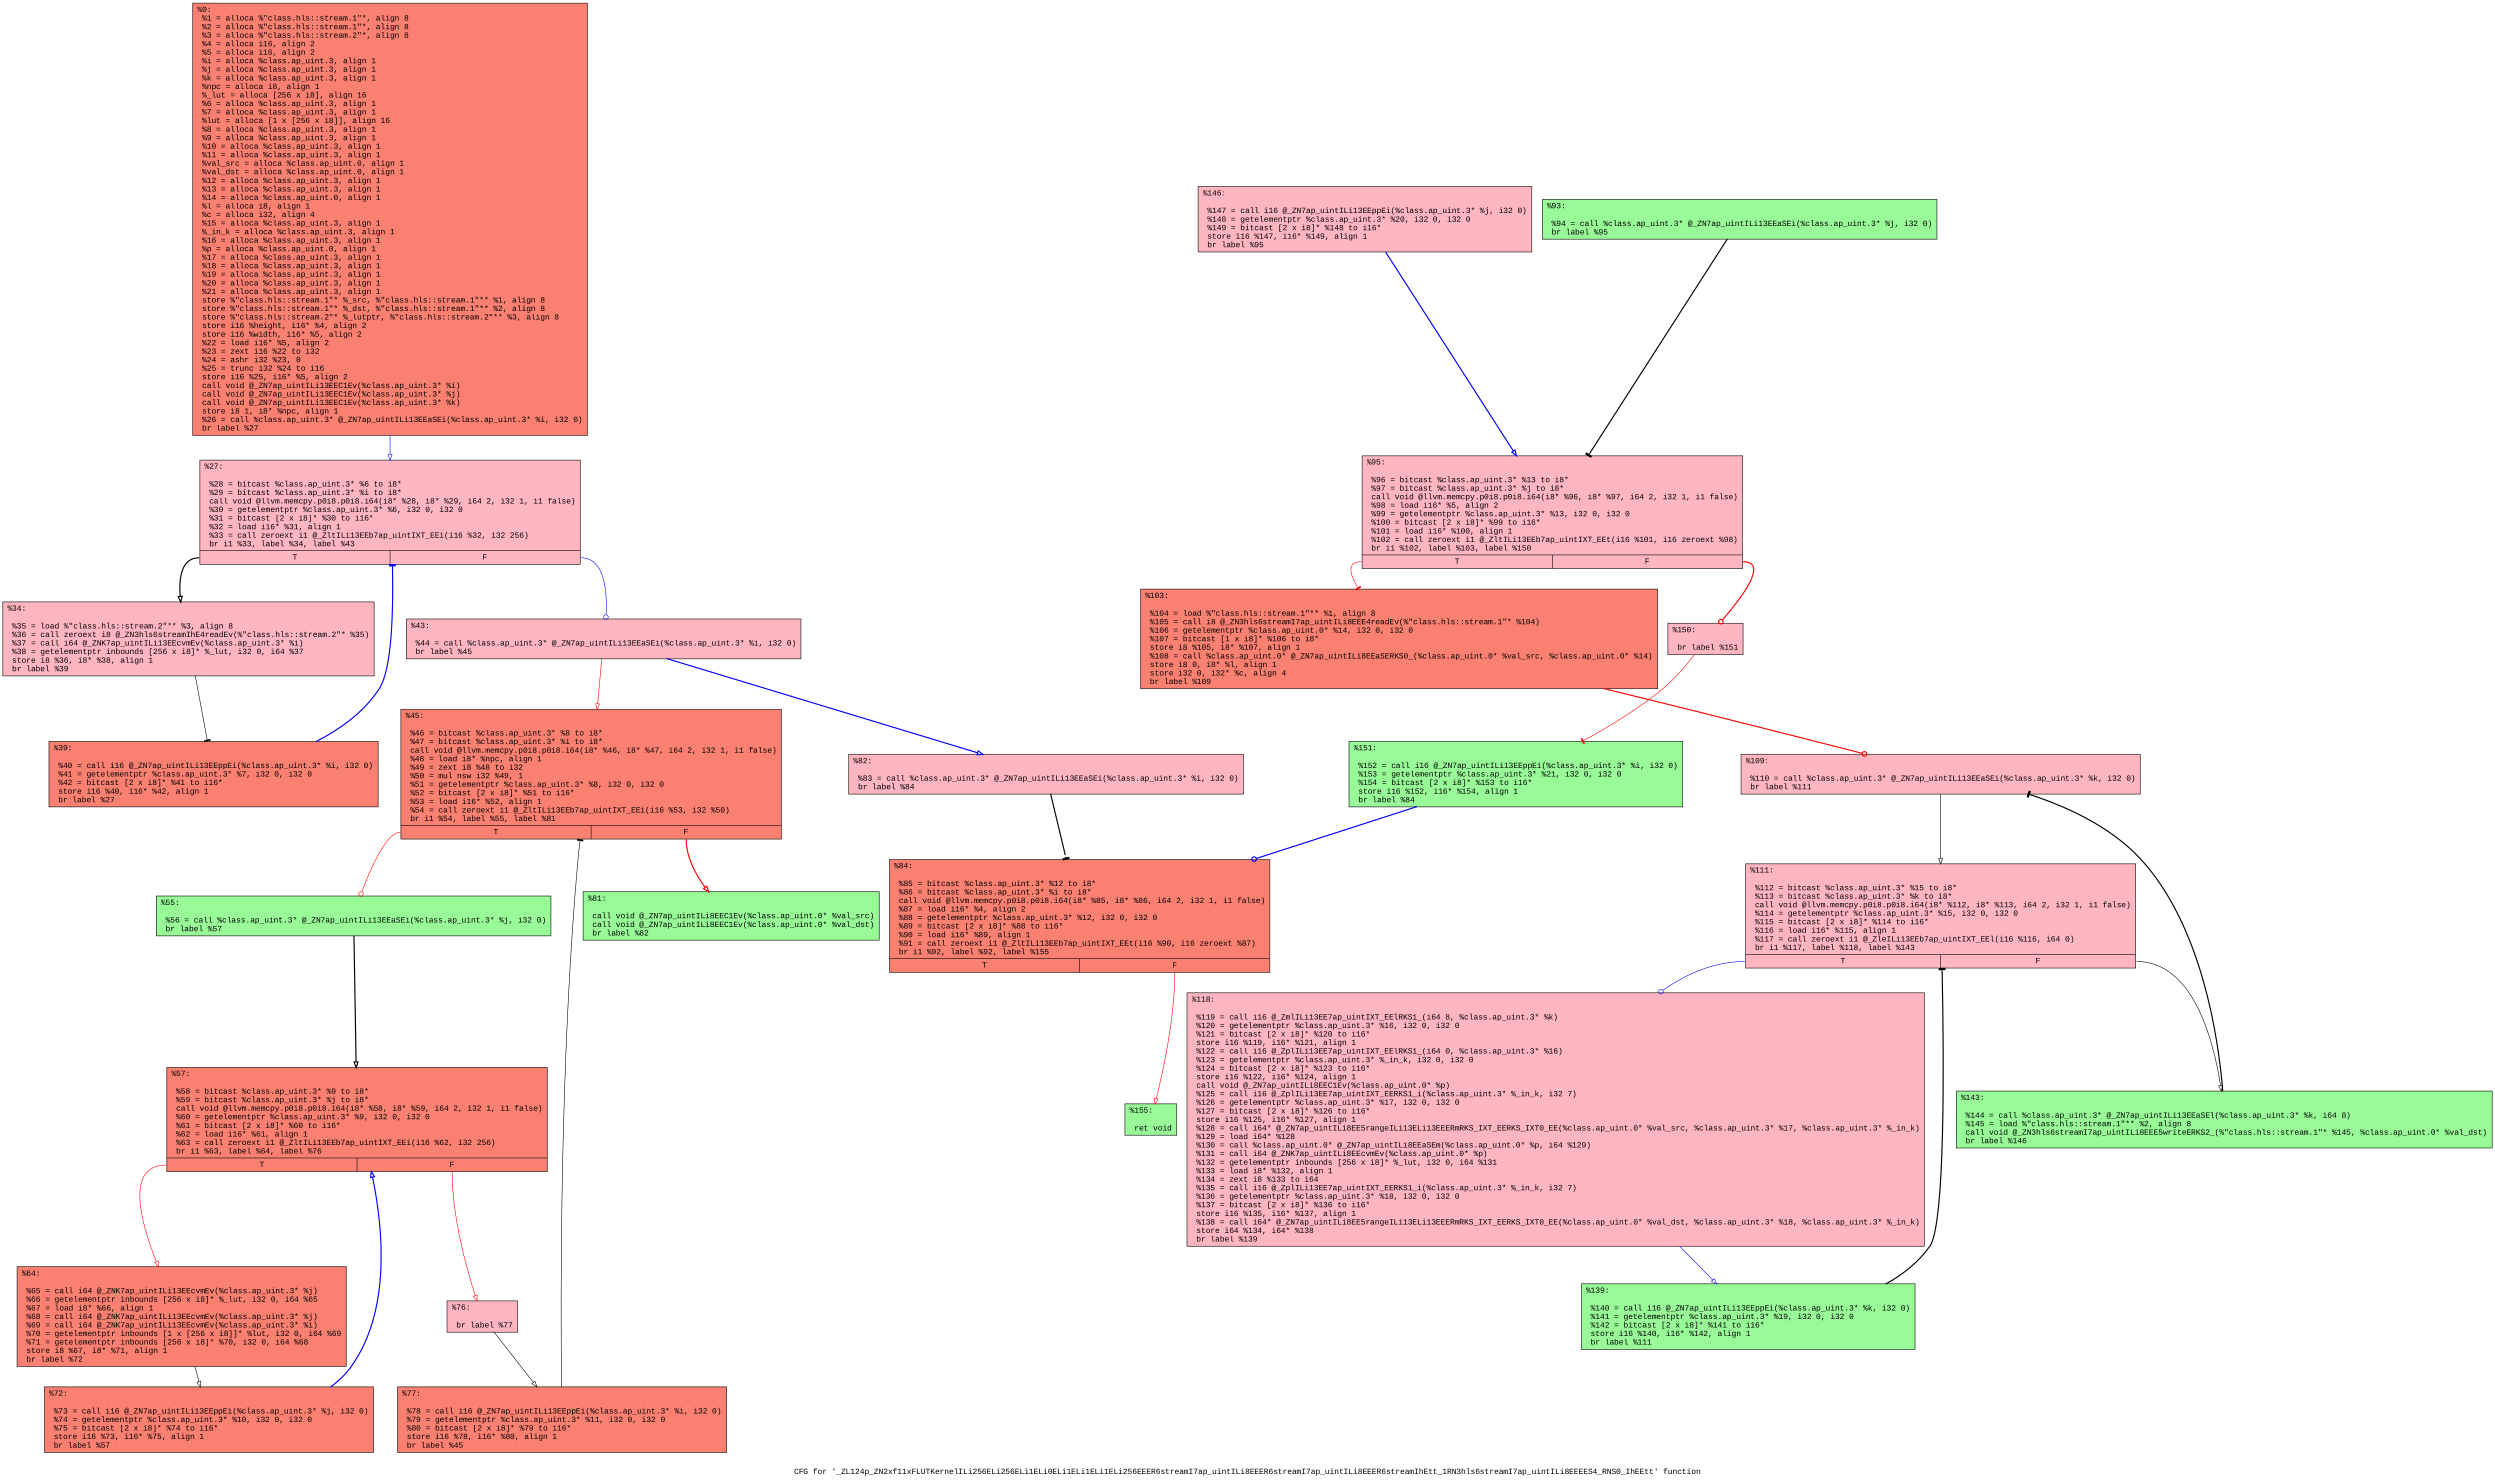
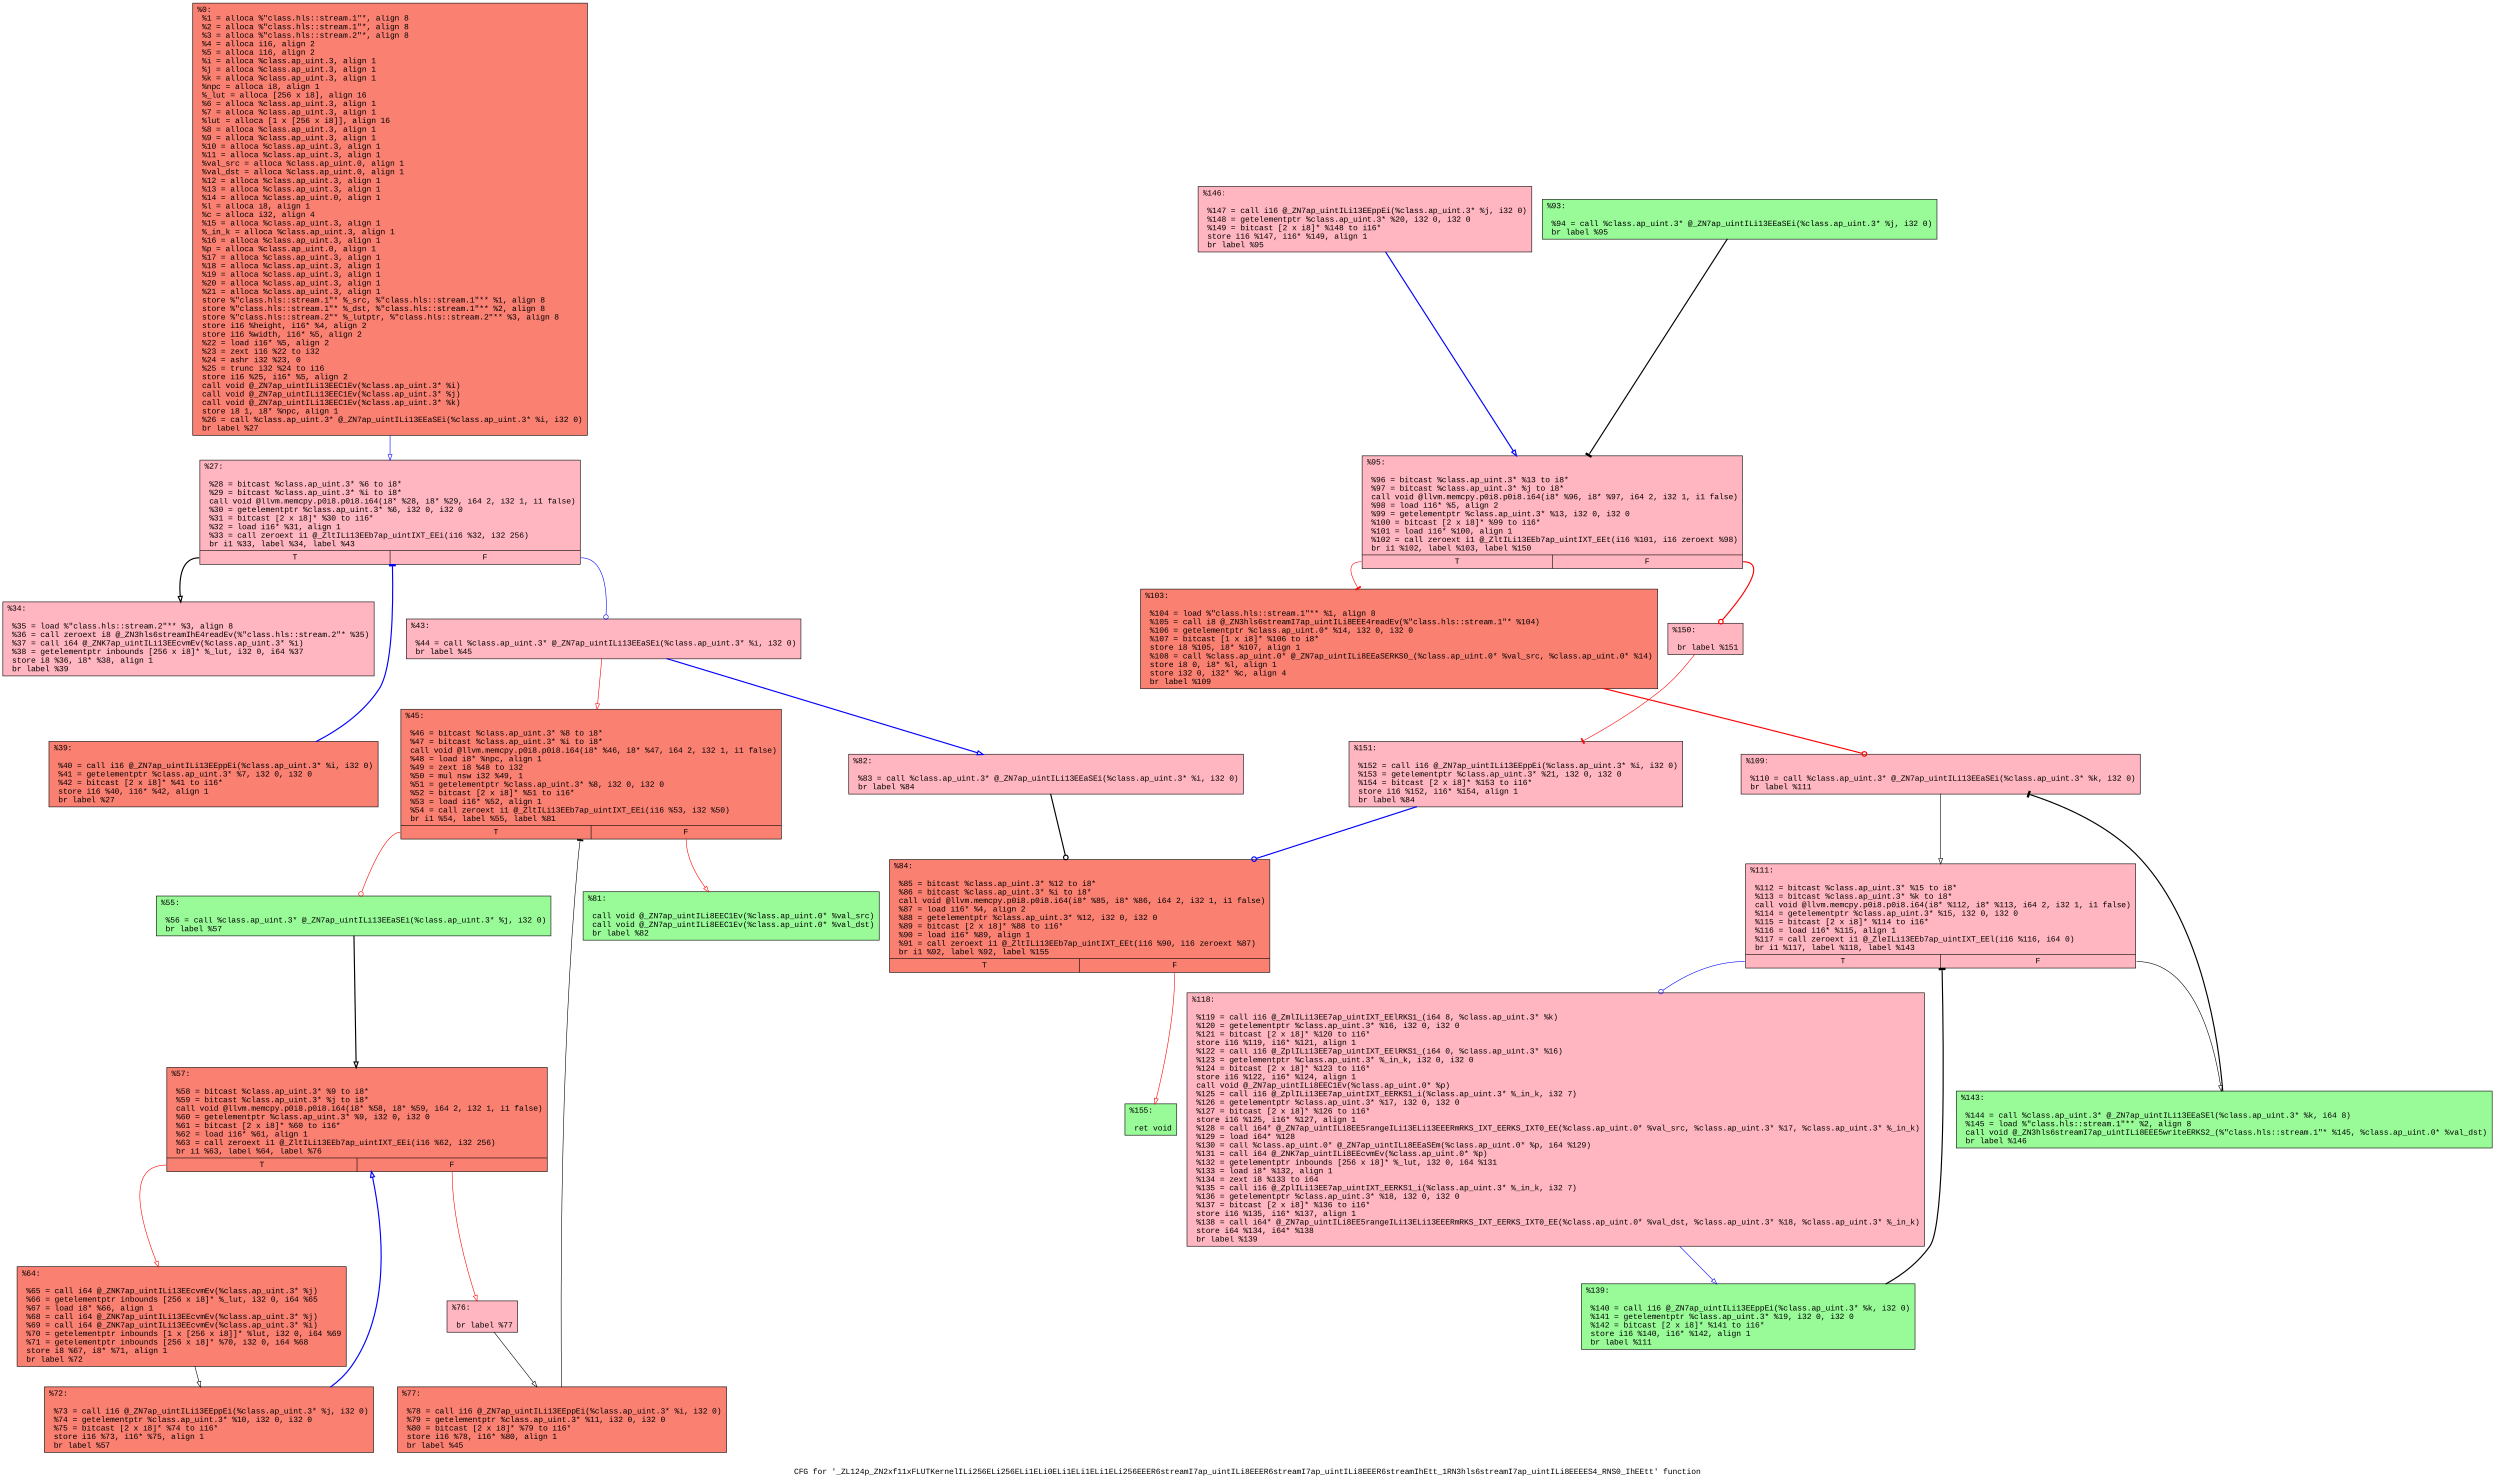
(201, 707) -> none
(1516, 774) -> (1516, 774)
(1058, 824) -> (1058, 824)
(692, 865) -> (692, 865)
